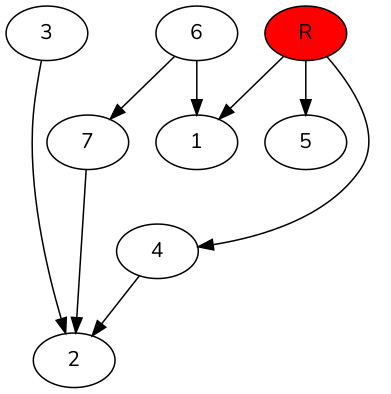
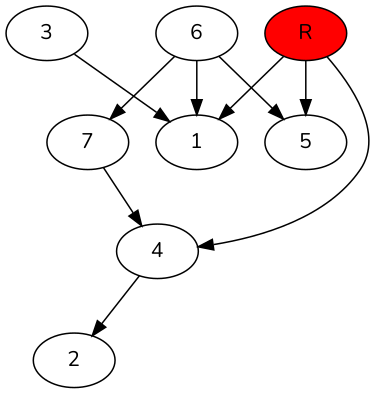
none -> (244, 81)
(35, 191) -> (116, 83)
(81, 244) -> (118, 190)
